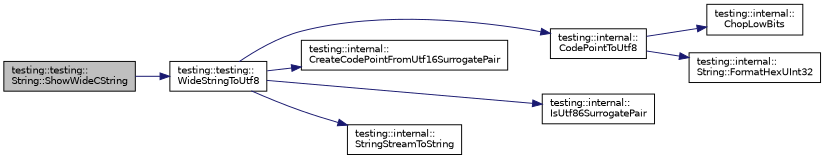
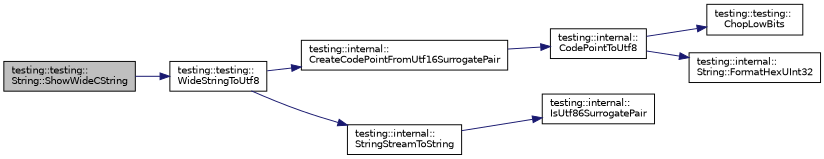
(386, 20) -> (524, 48)
(755, 20) -> (755, 20)
(400, 92) -> (497, 125)
